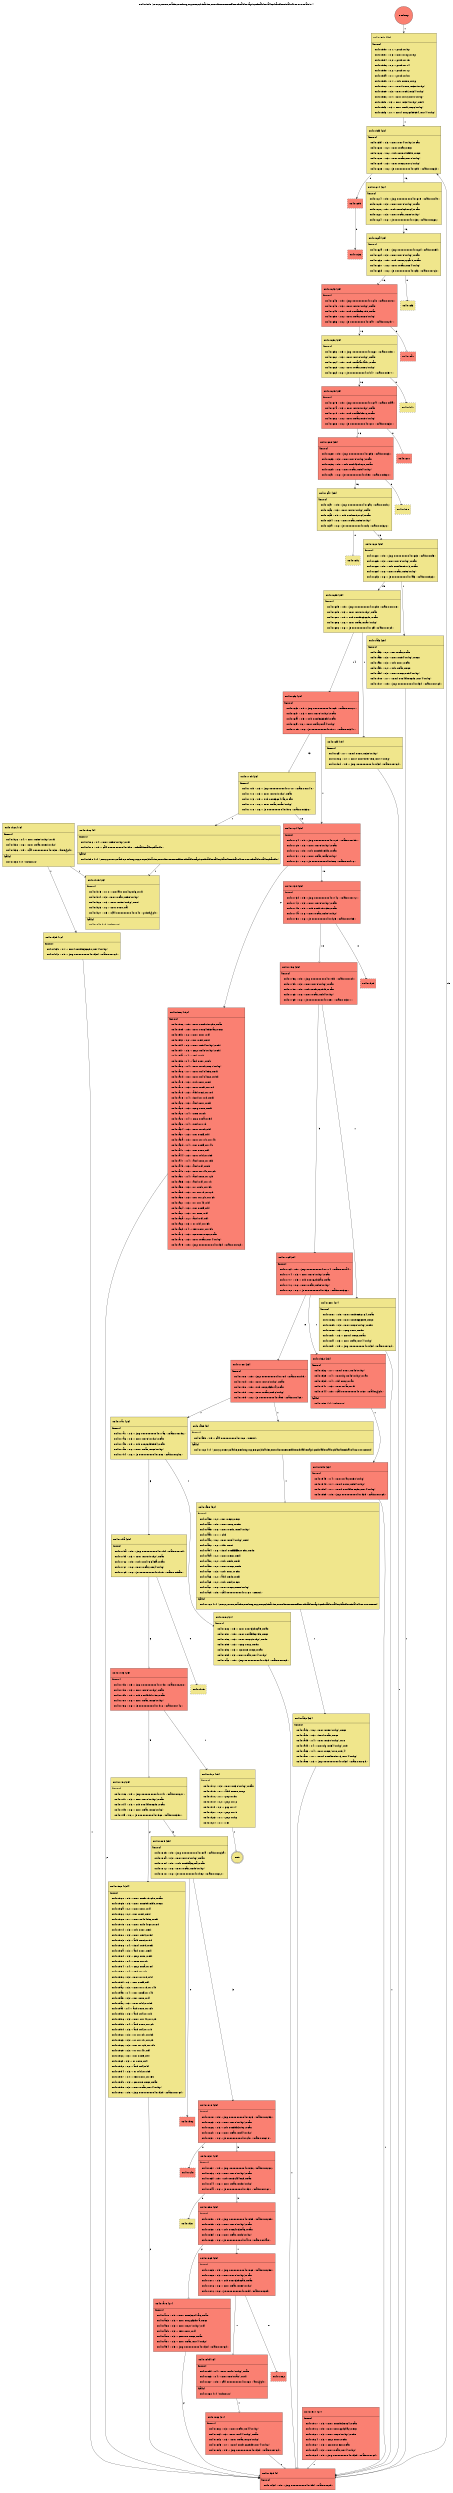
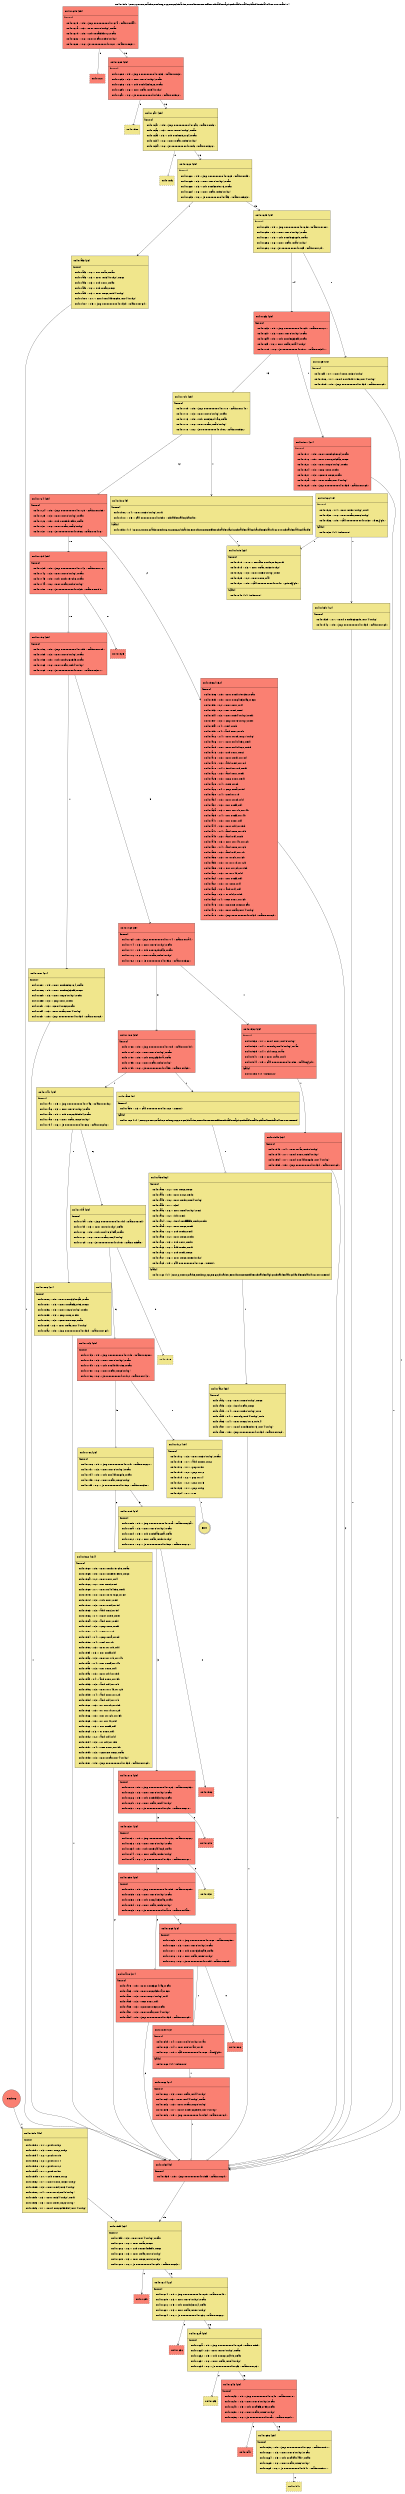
(355, 228) -> (181, 2332)
(359, 381) -> none
(321, 778) -> (309, 395)
(380, 1434) -> (304, 1105)
